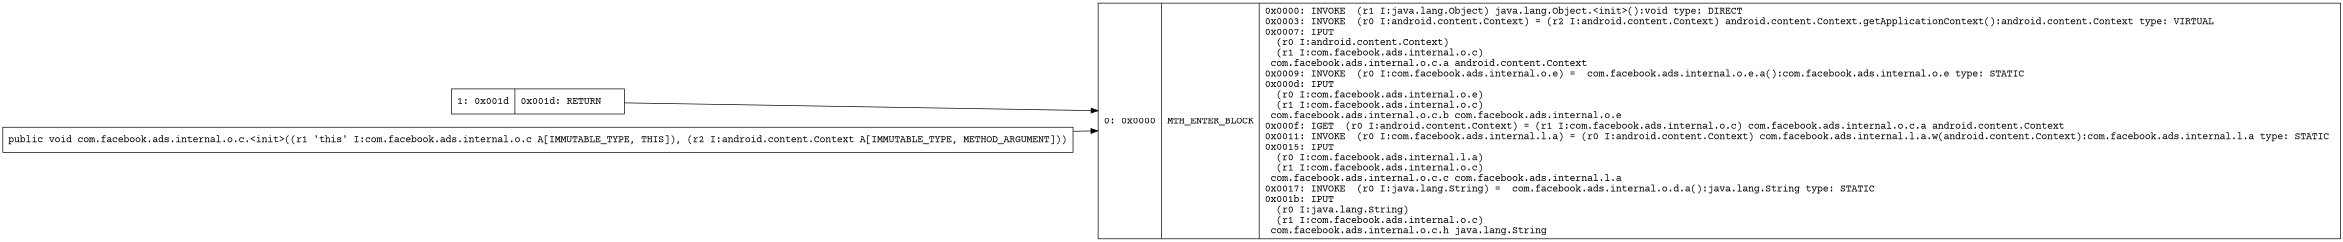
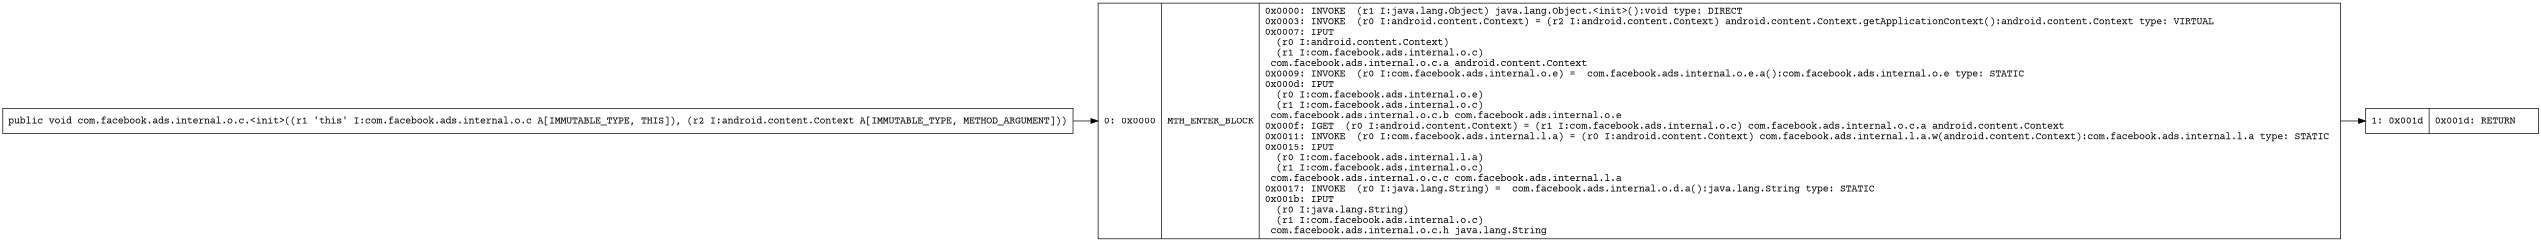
(858, 107) -> (2350, 121)
